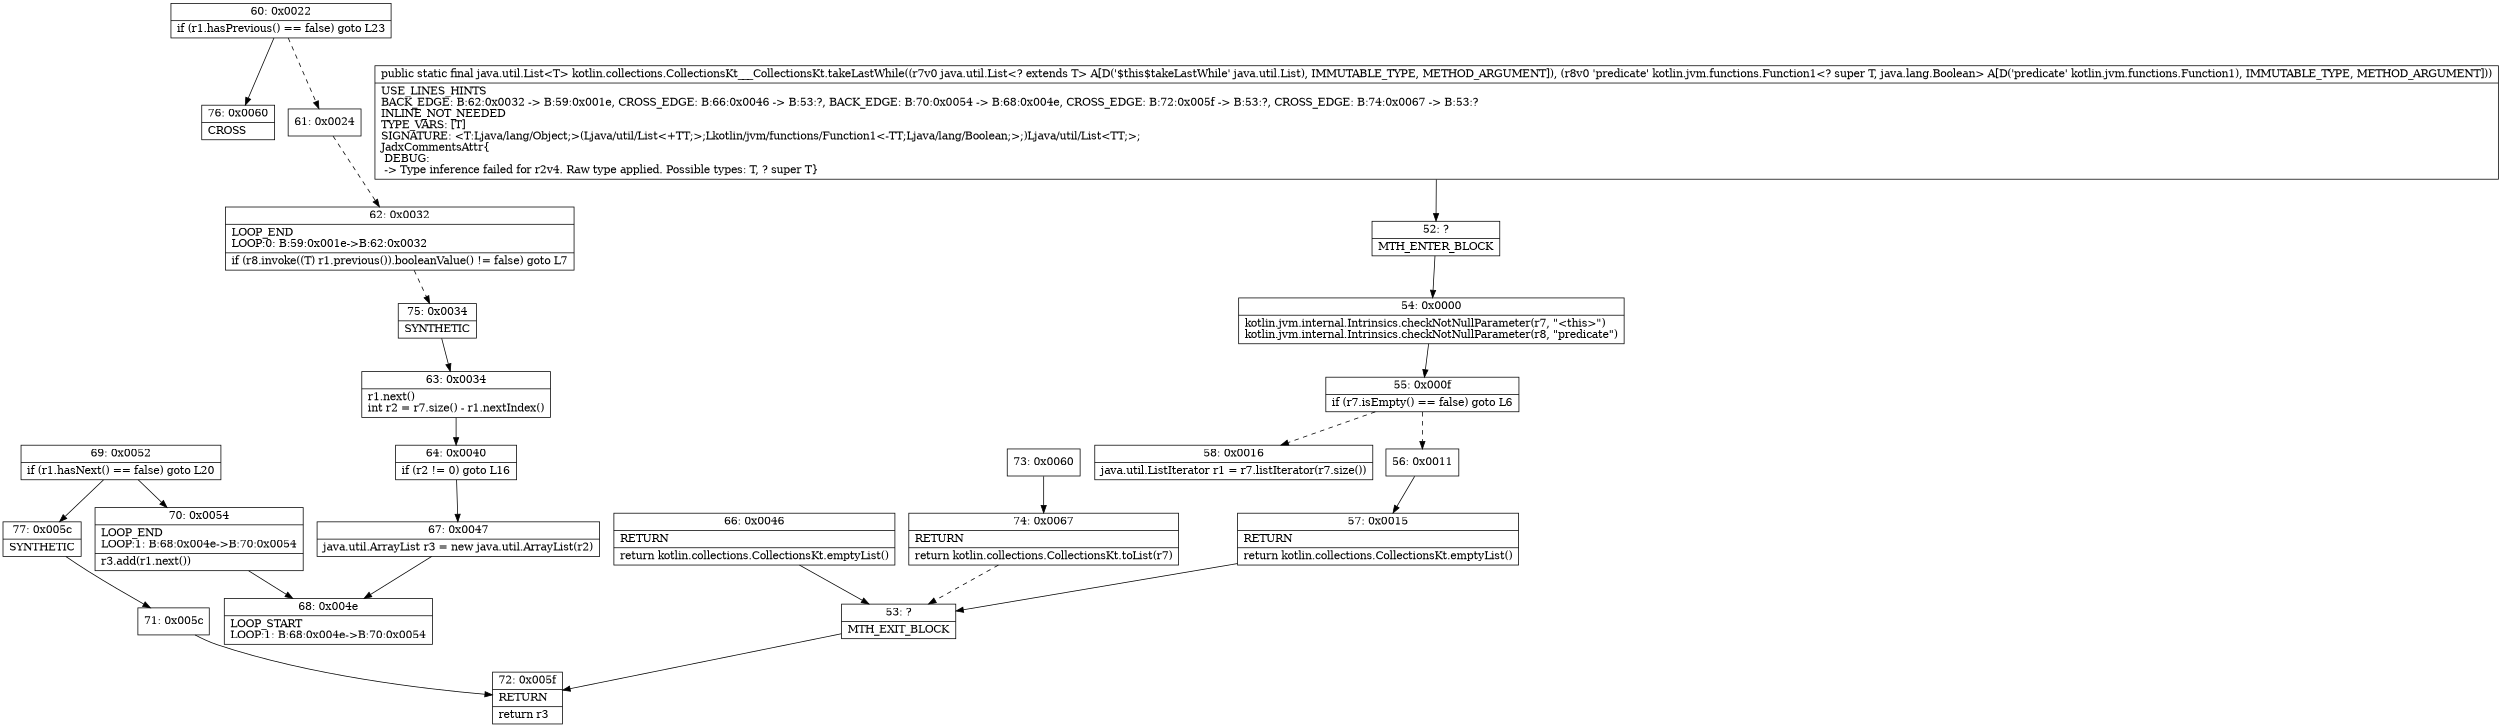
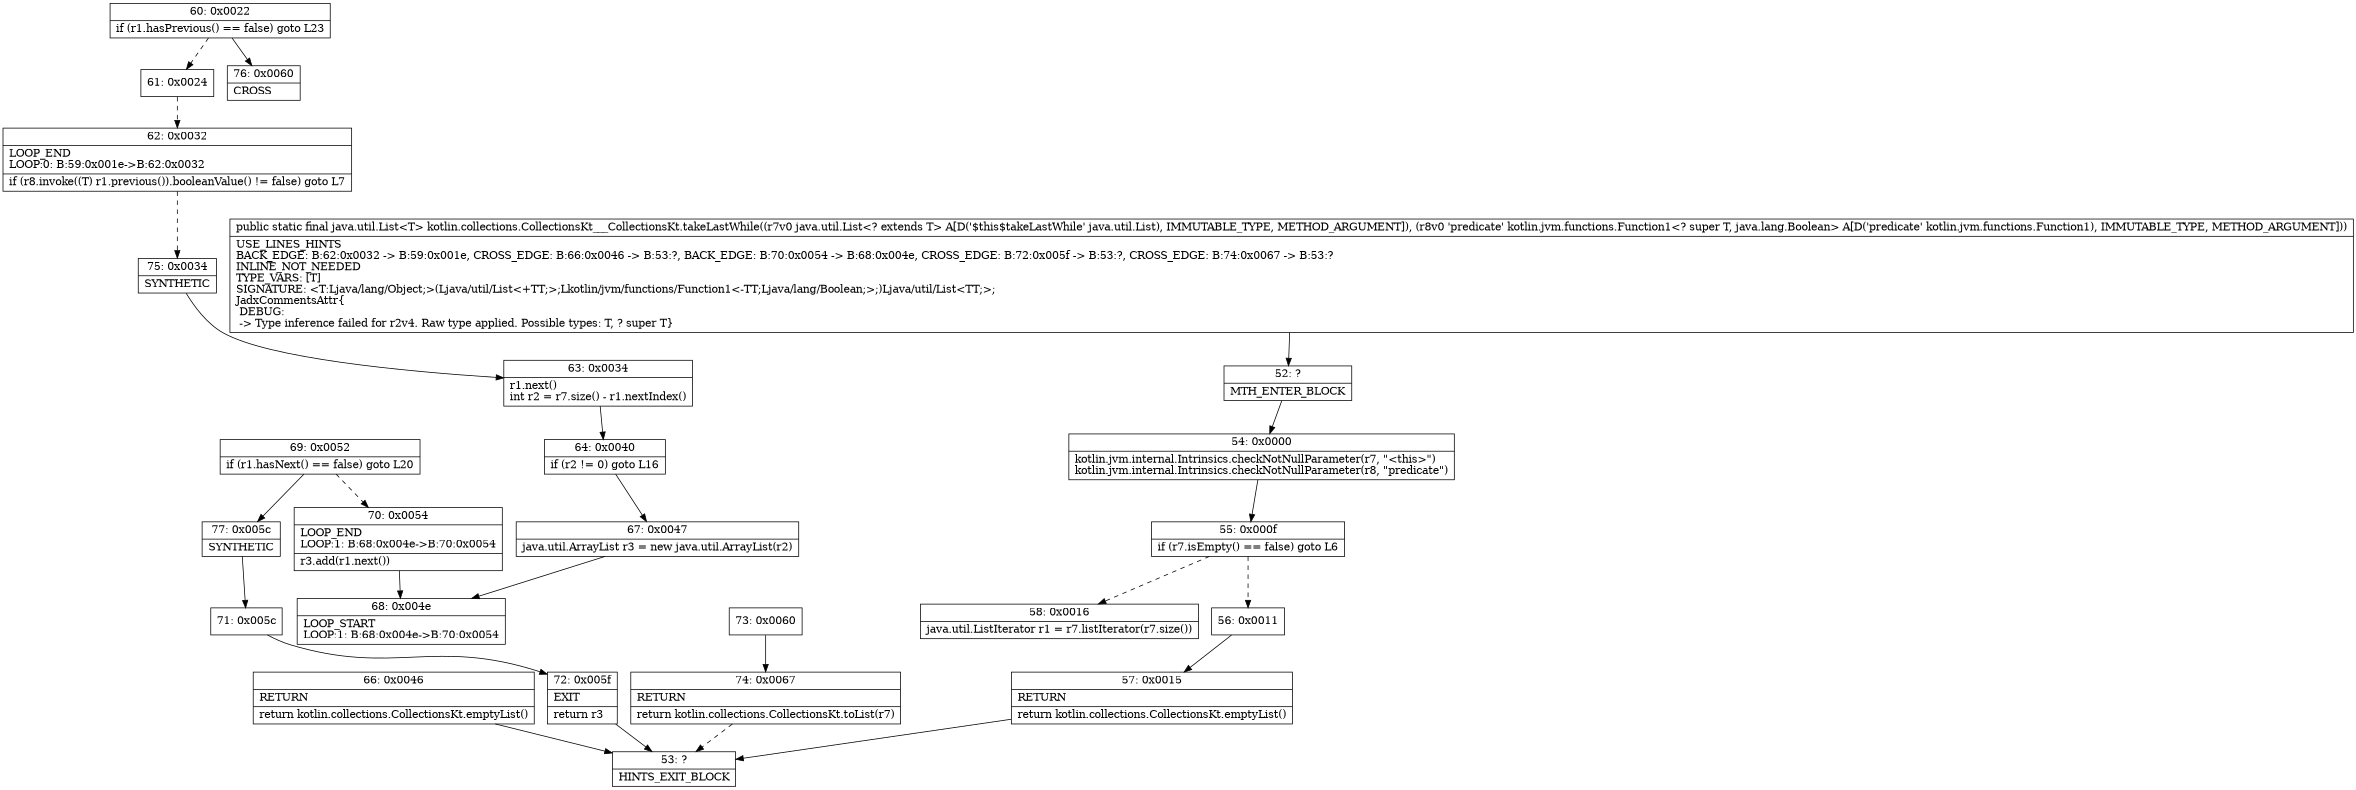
(150, 491) -> (349, 488)
(899, 630) -> (674, 777)
(706, 661) -> (631, 736)
(523, 698) -> (567, 698)
